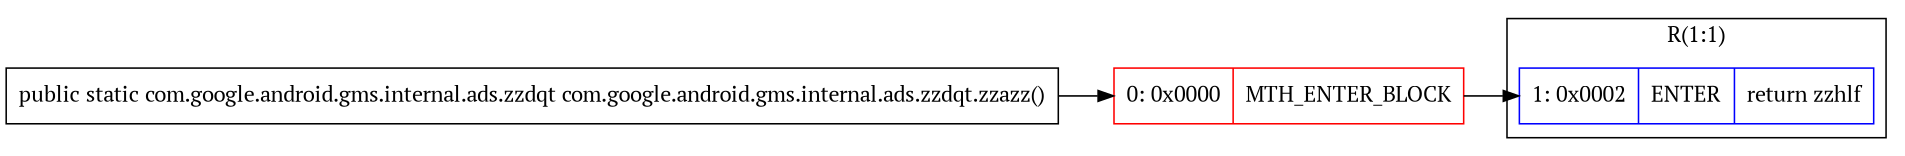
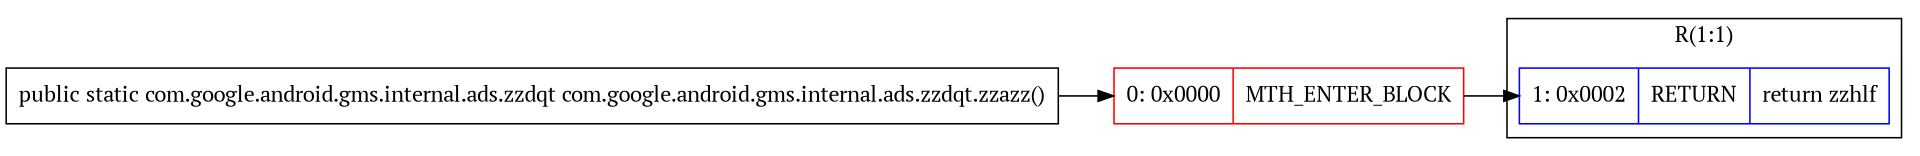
(1686, 95) -> (1694, 95)
